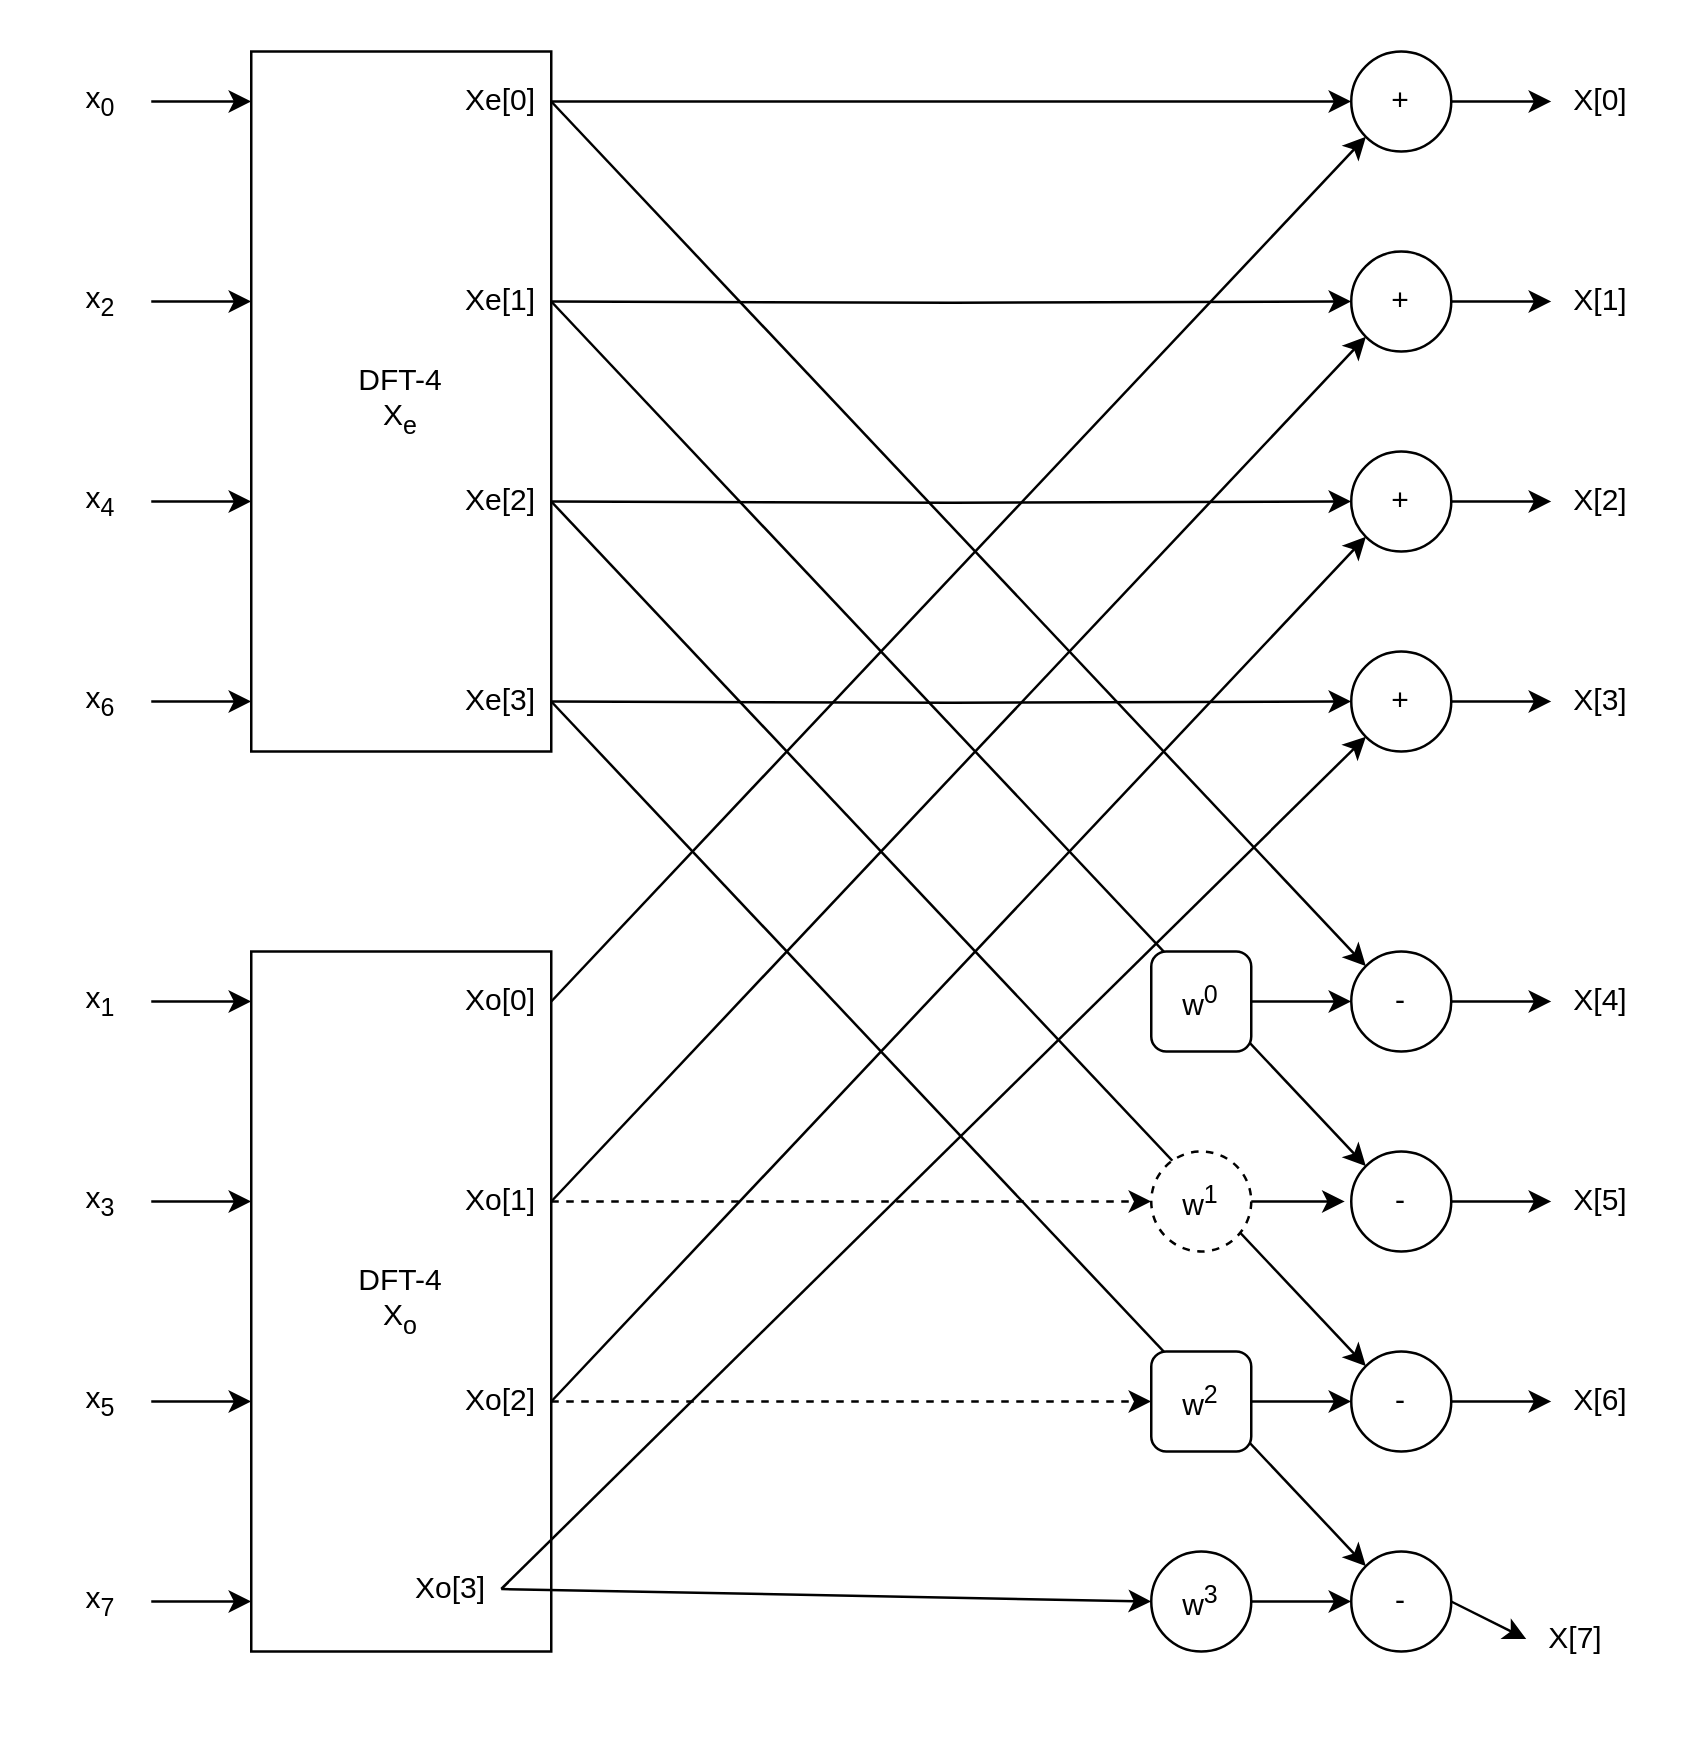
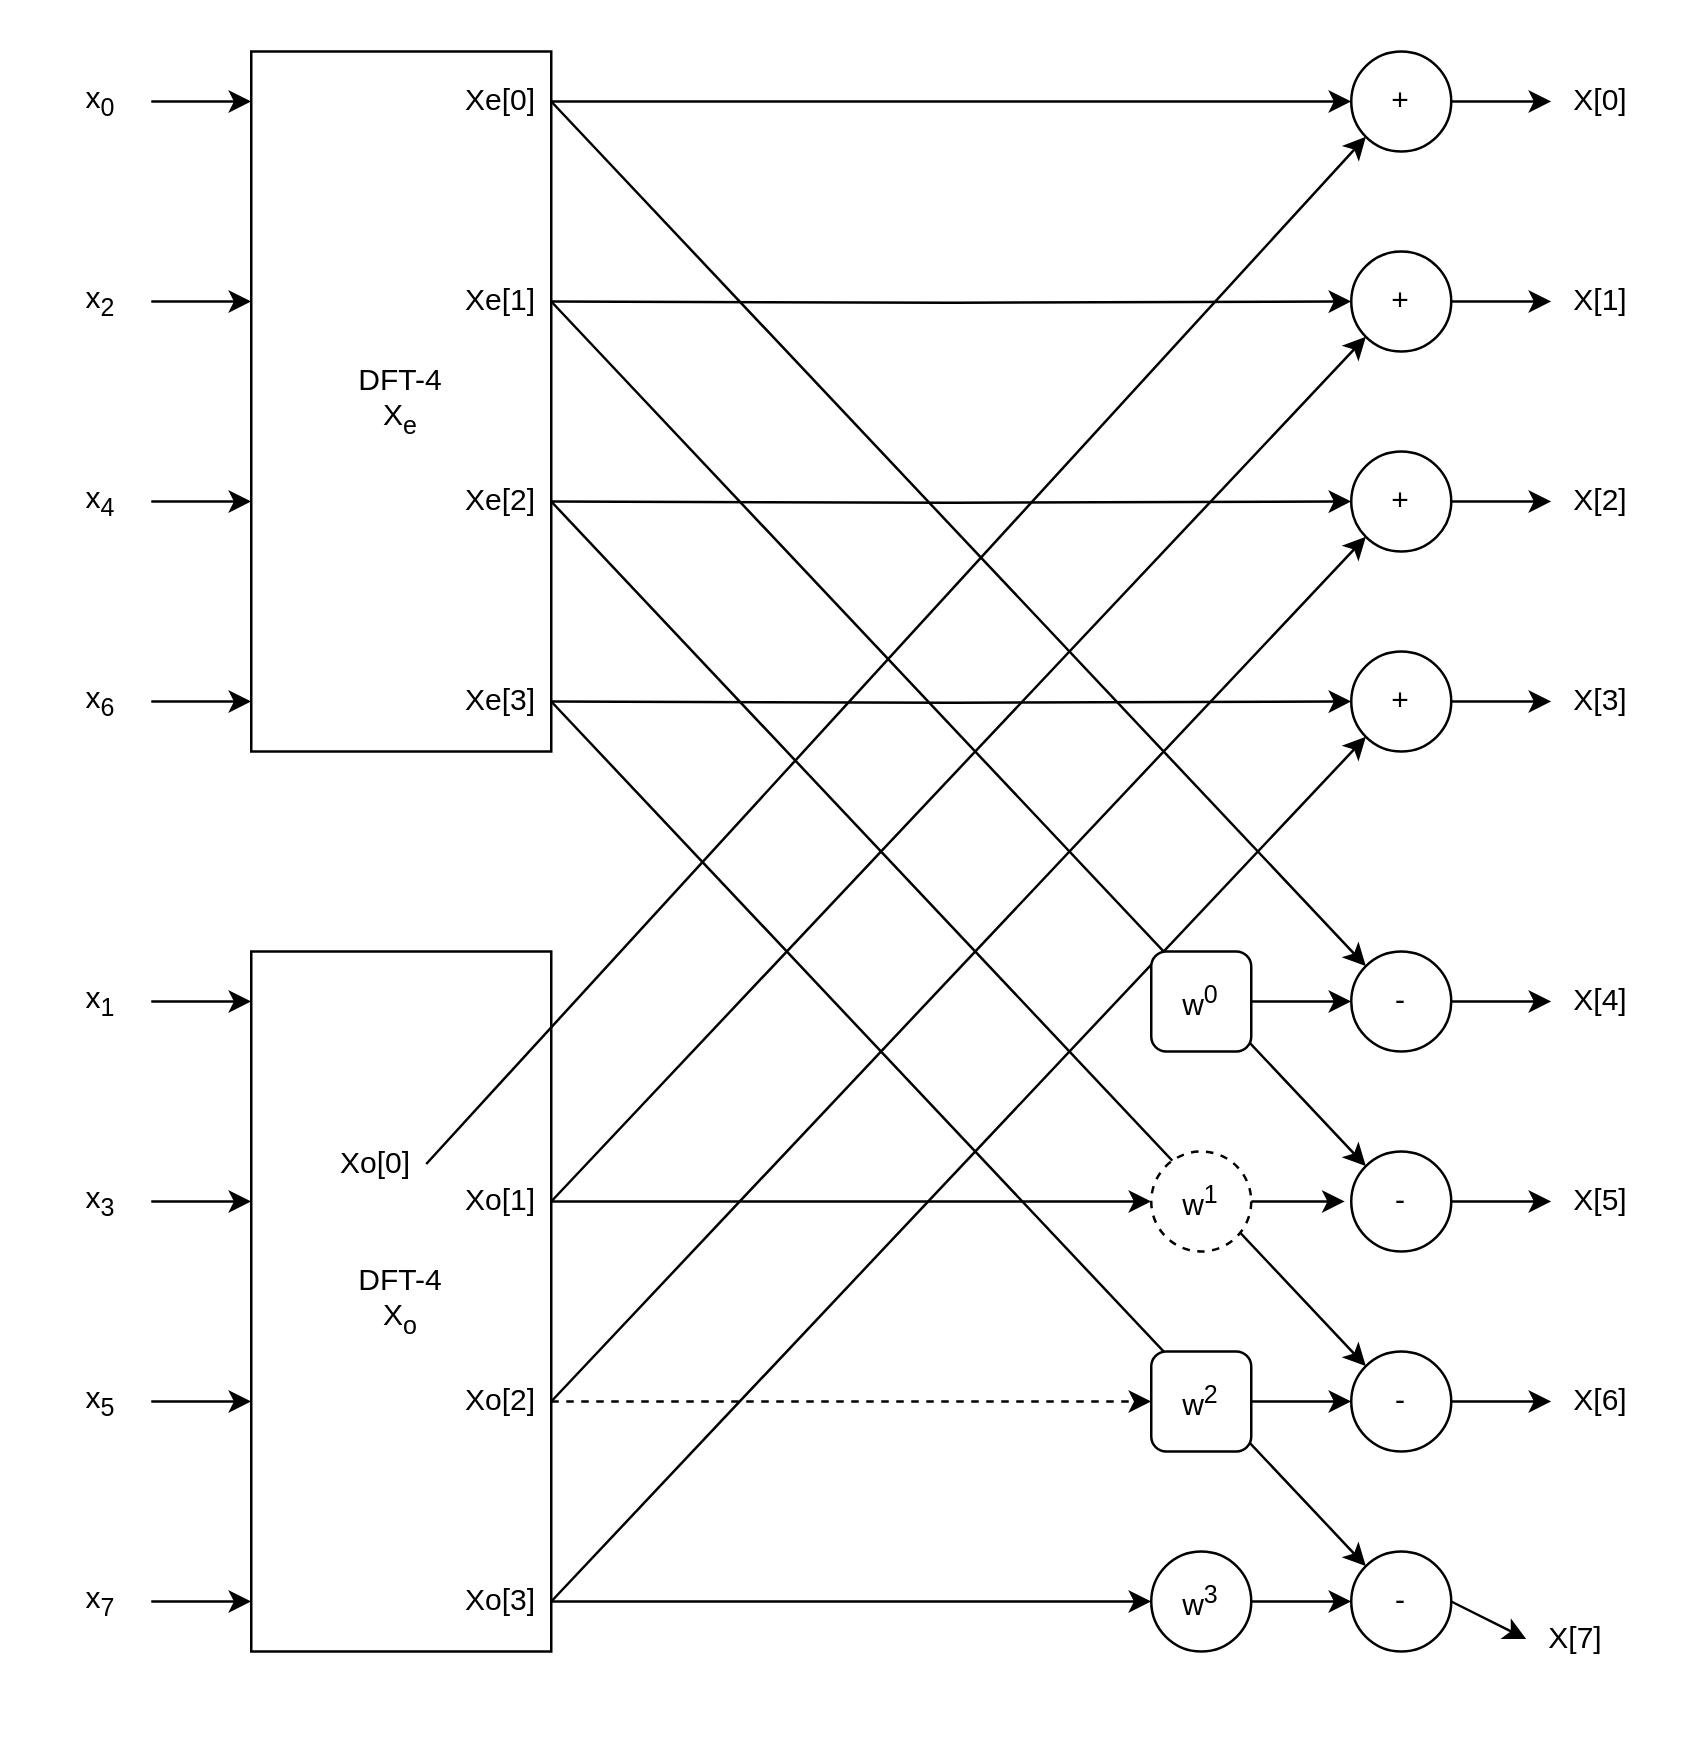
(501, 1001) -> (376, 1164)
(642, 1201) -> (642, 1201)
(451, 1589) -> (501, 1601)
